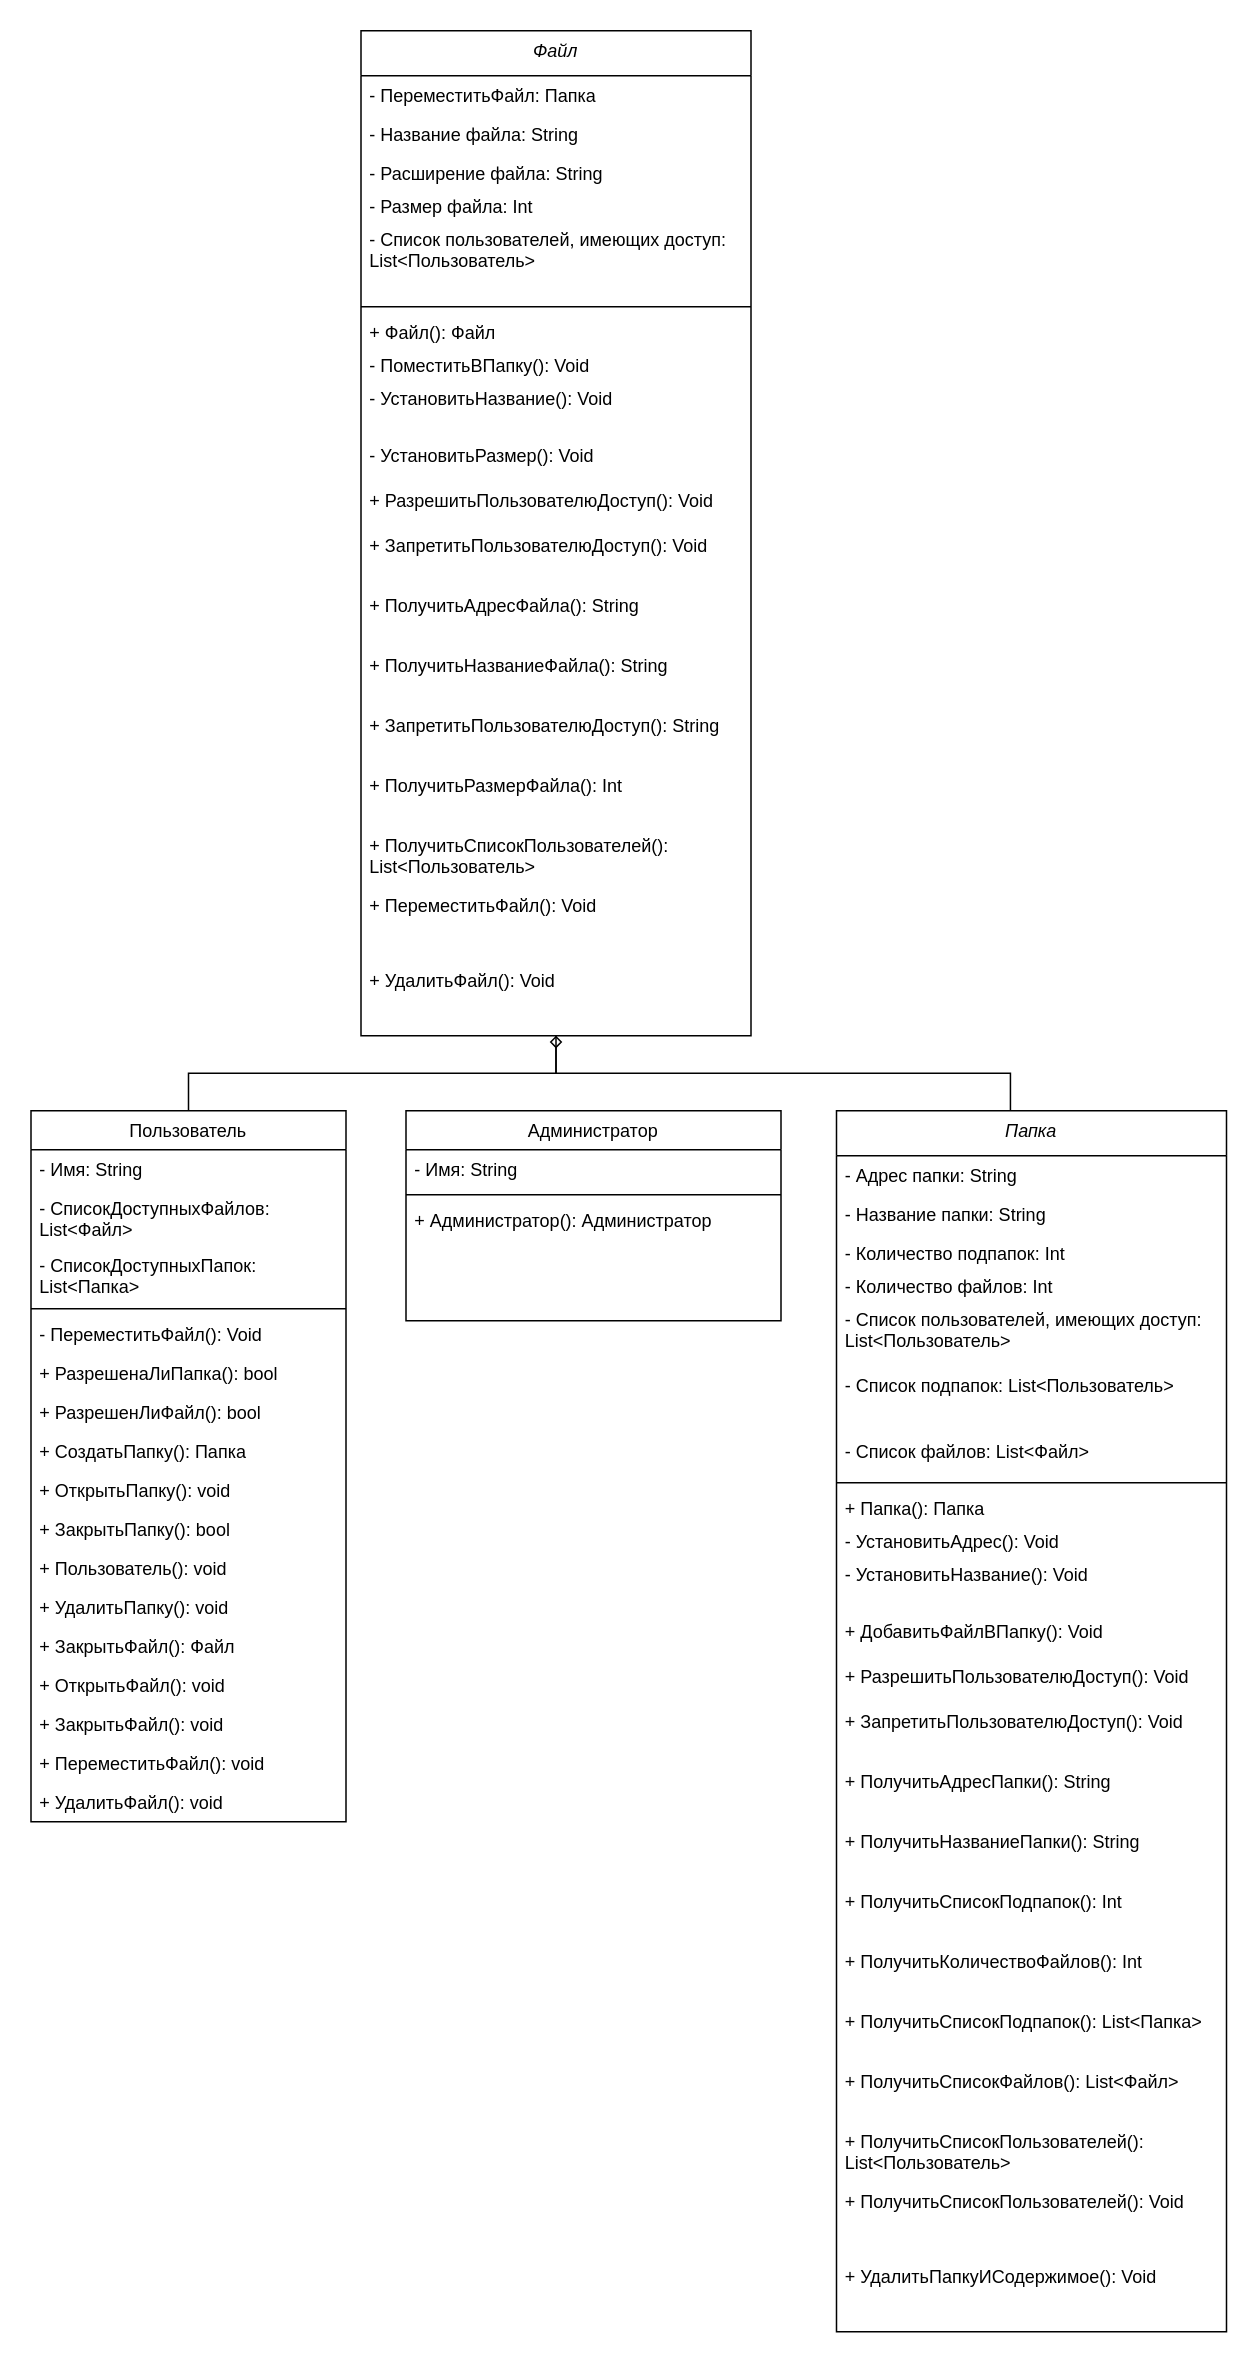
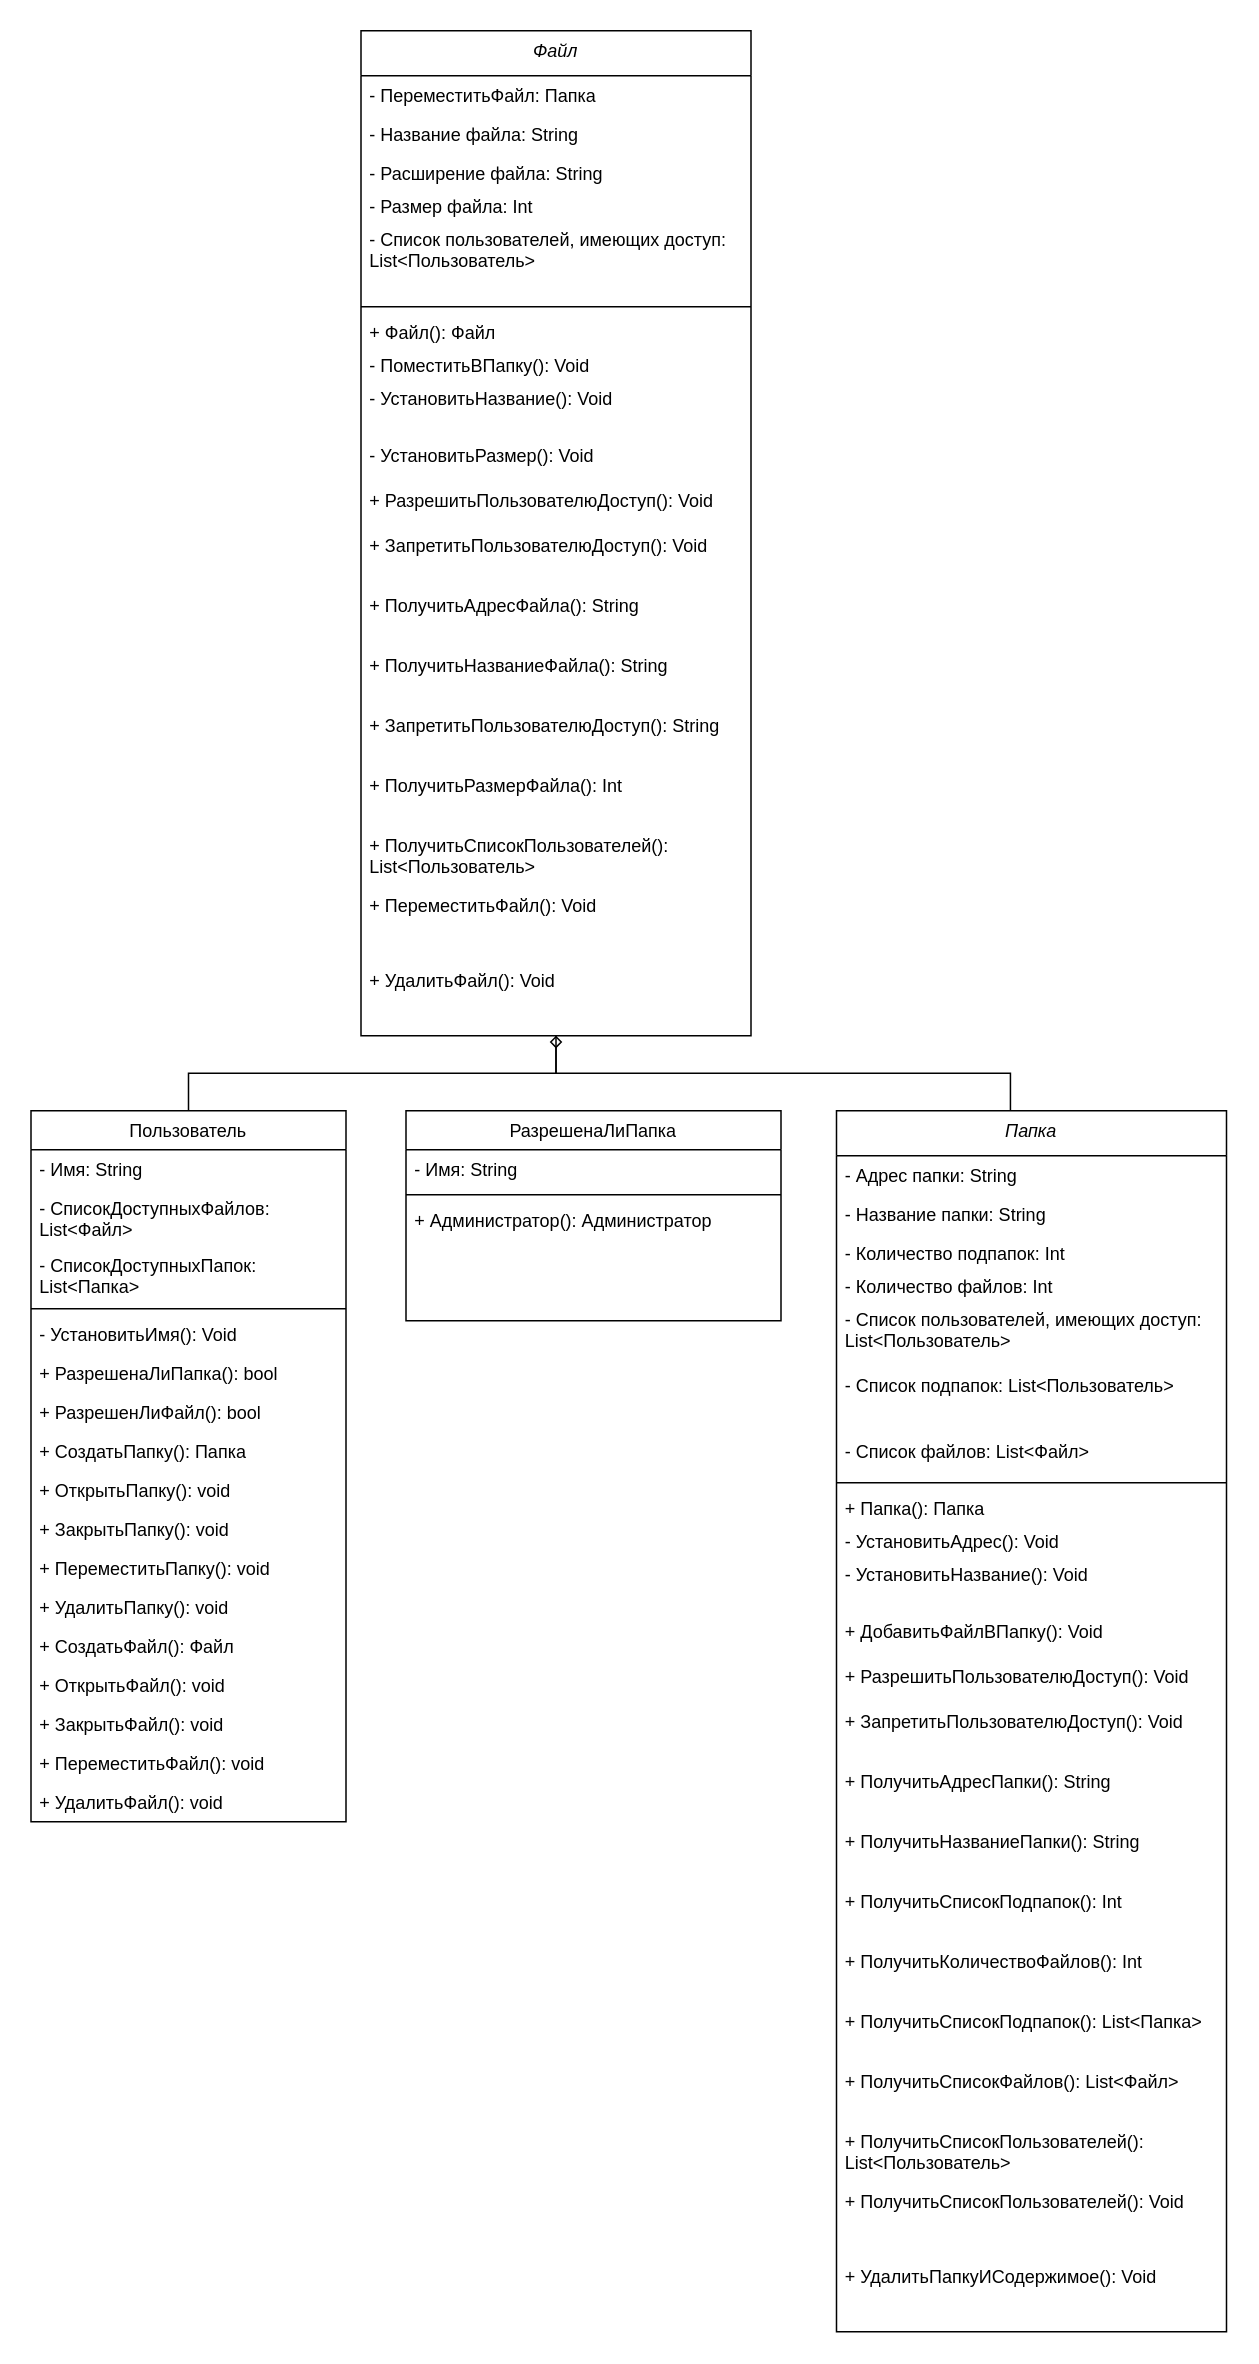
(593, 1131) -> (593, 1131)
(156, 1335) -> (146, 1335)
(141, 1530) -> (141, 1530)
(141, 1569) -> (161, 1569)
(138, 1647) -> (138, 1647)
